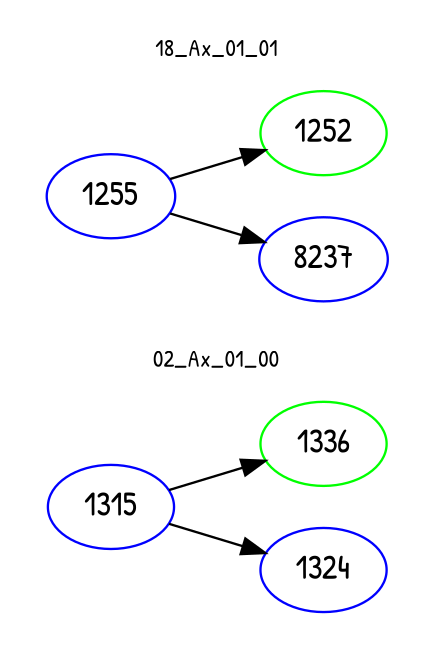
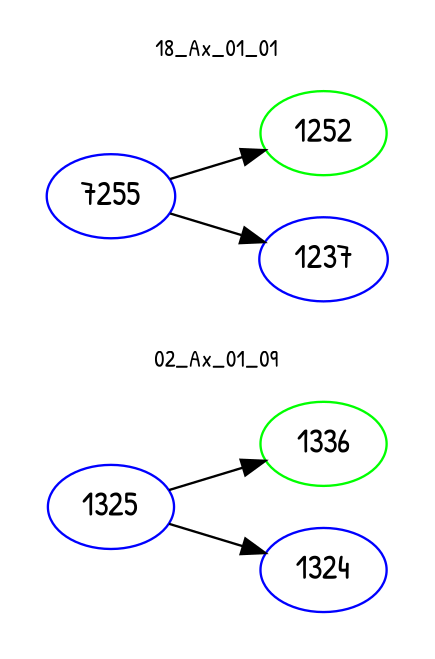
(111, 196) -> (111, 196)
(324, 259) -> (324, 259)
(217, 361) -> (217, 361)
(111, 507) -> (111, 507)
